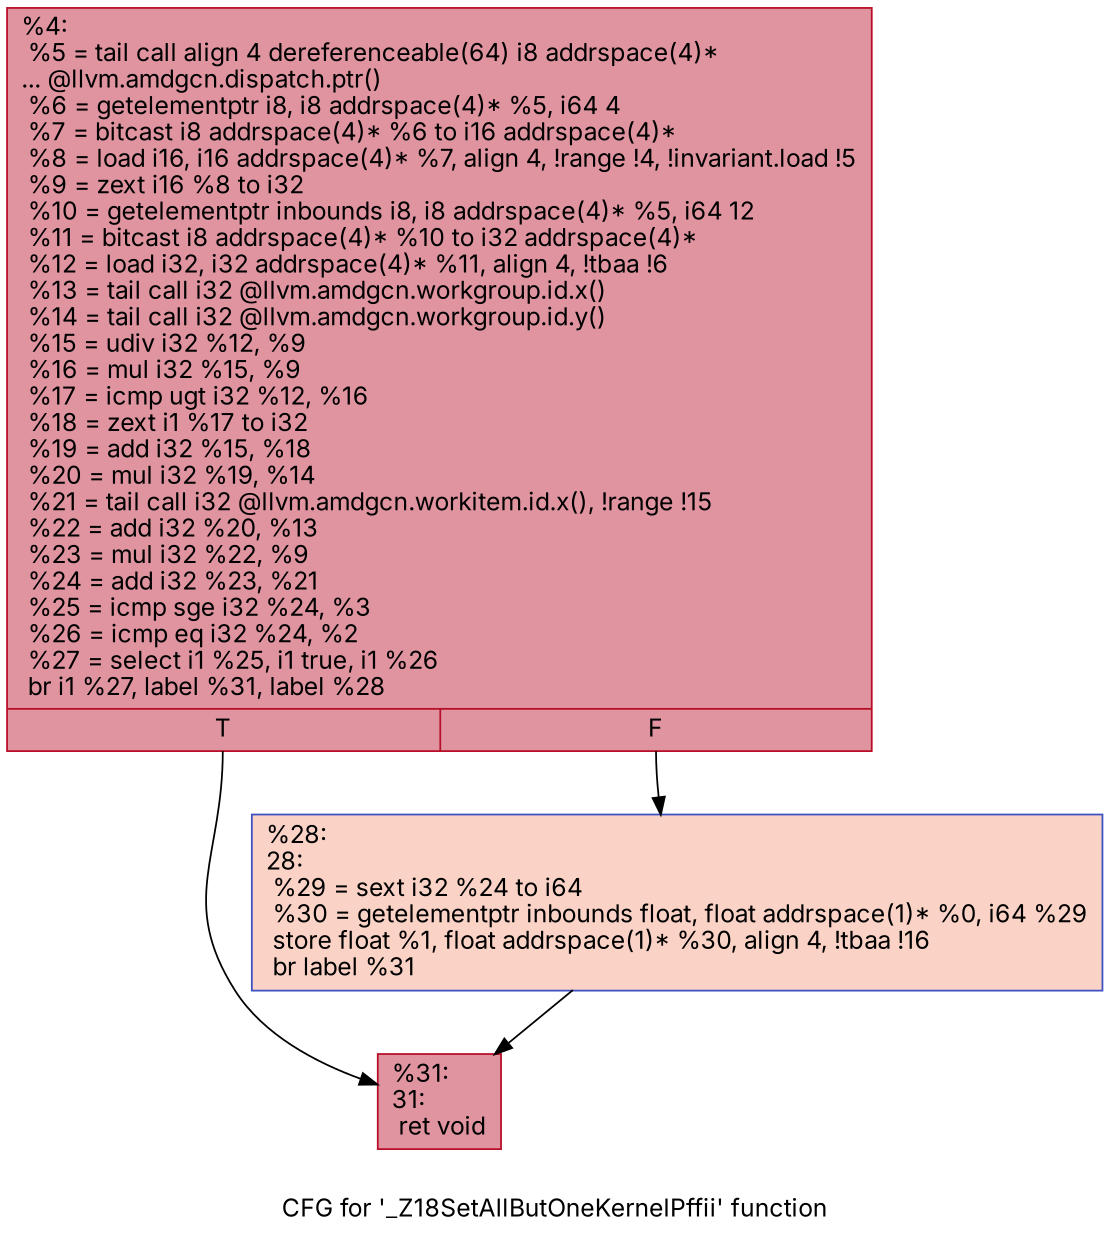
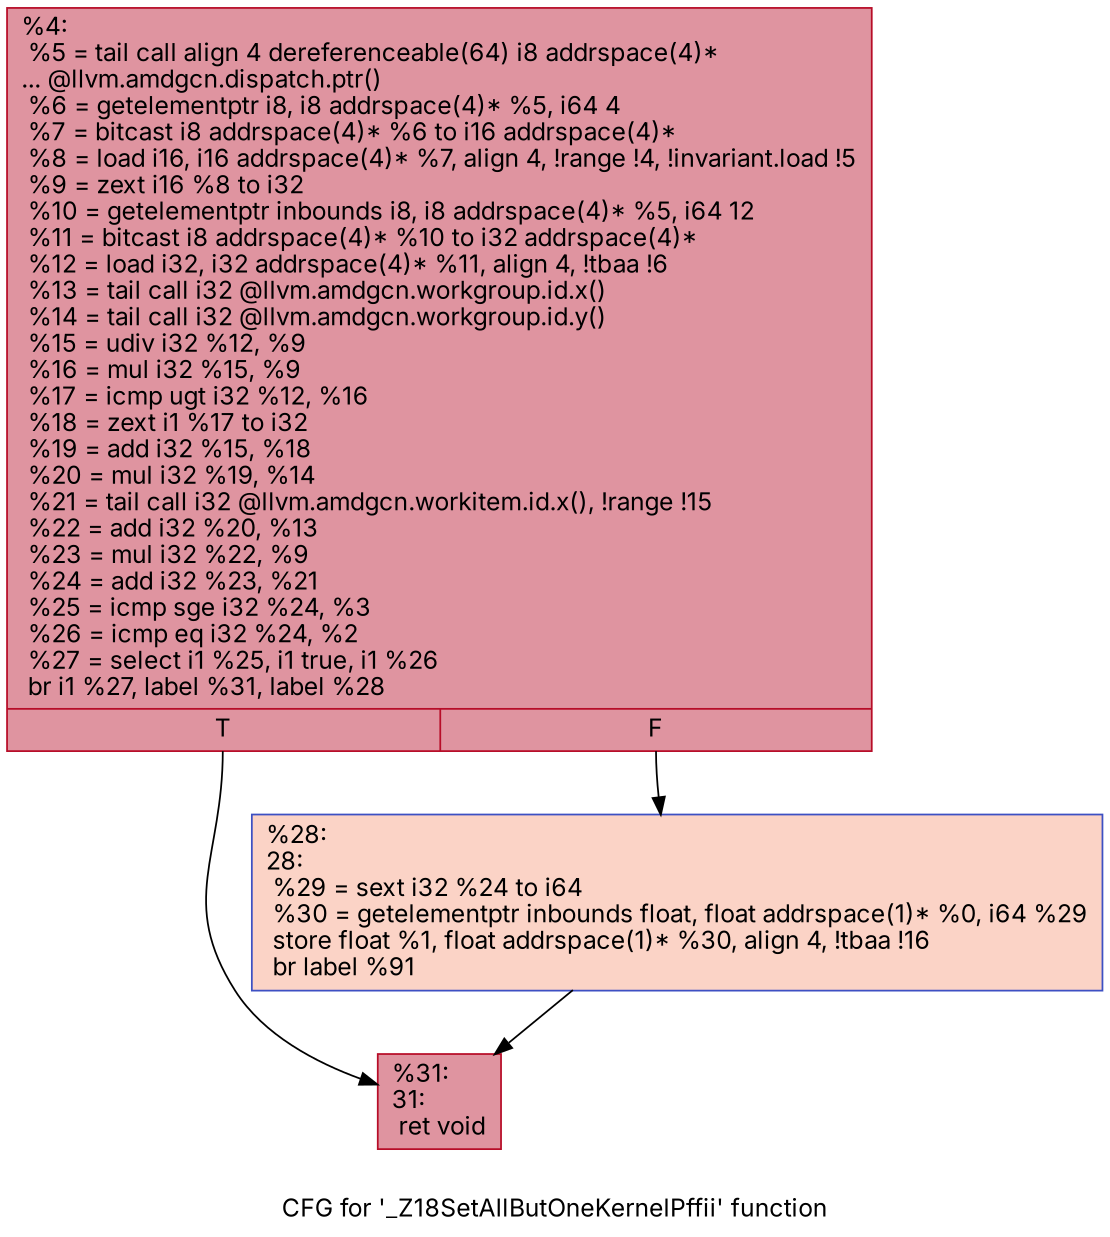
(341, 968) -> (341, 968)
